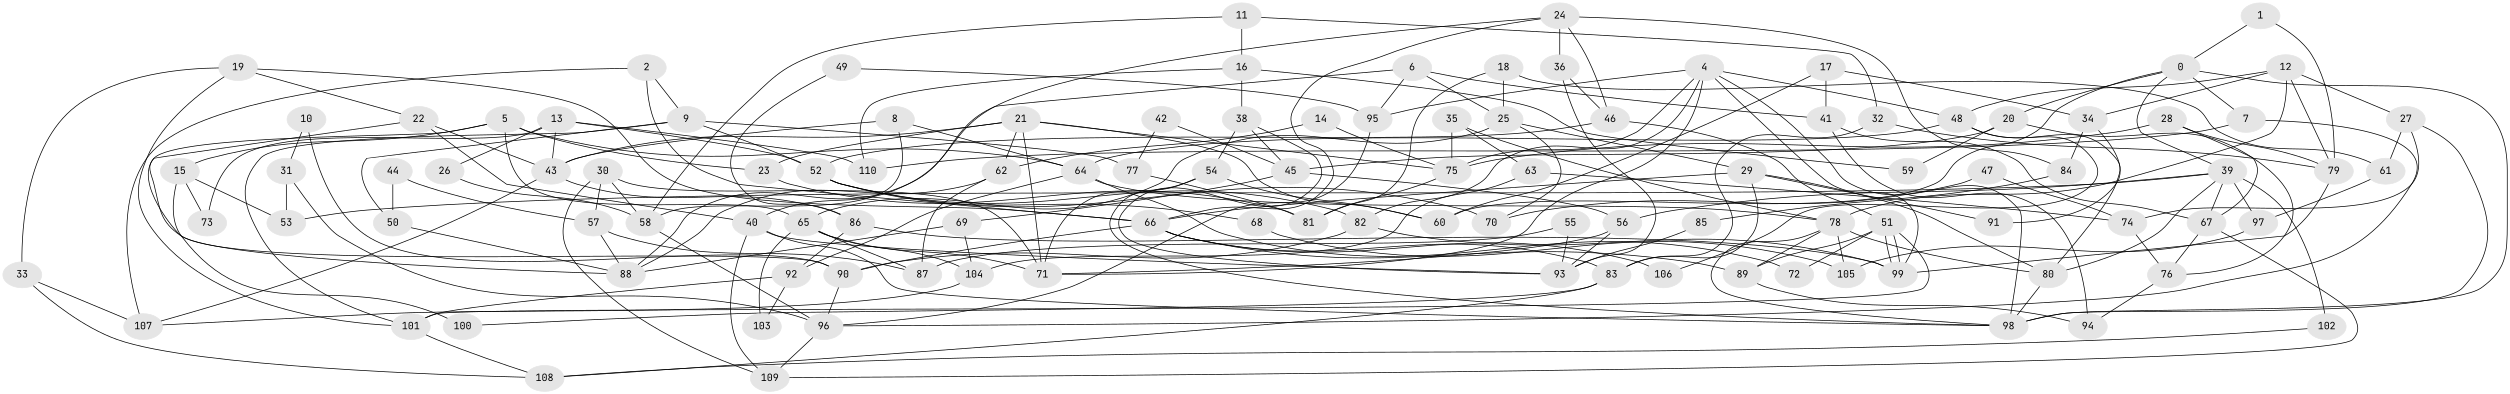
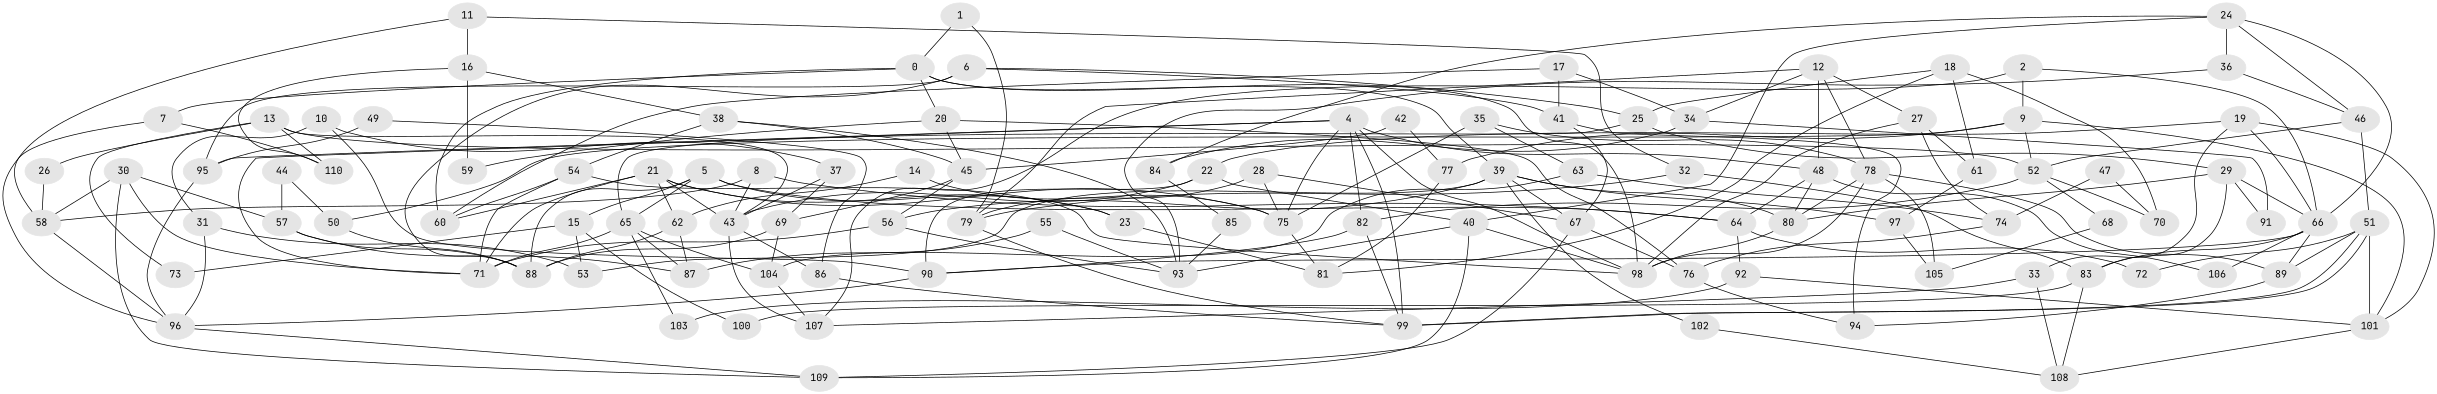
(1561, 169) -> (2074, 118)
none -> (836, 171)
(1383, 205) -> none
(821, 251) -> none
